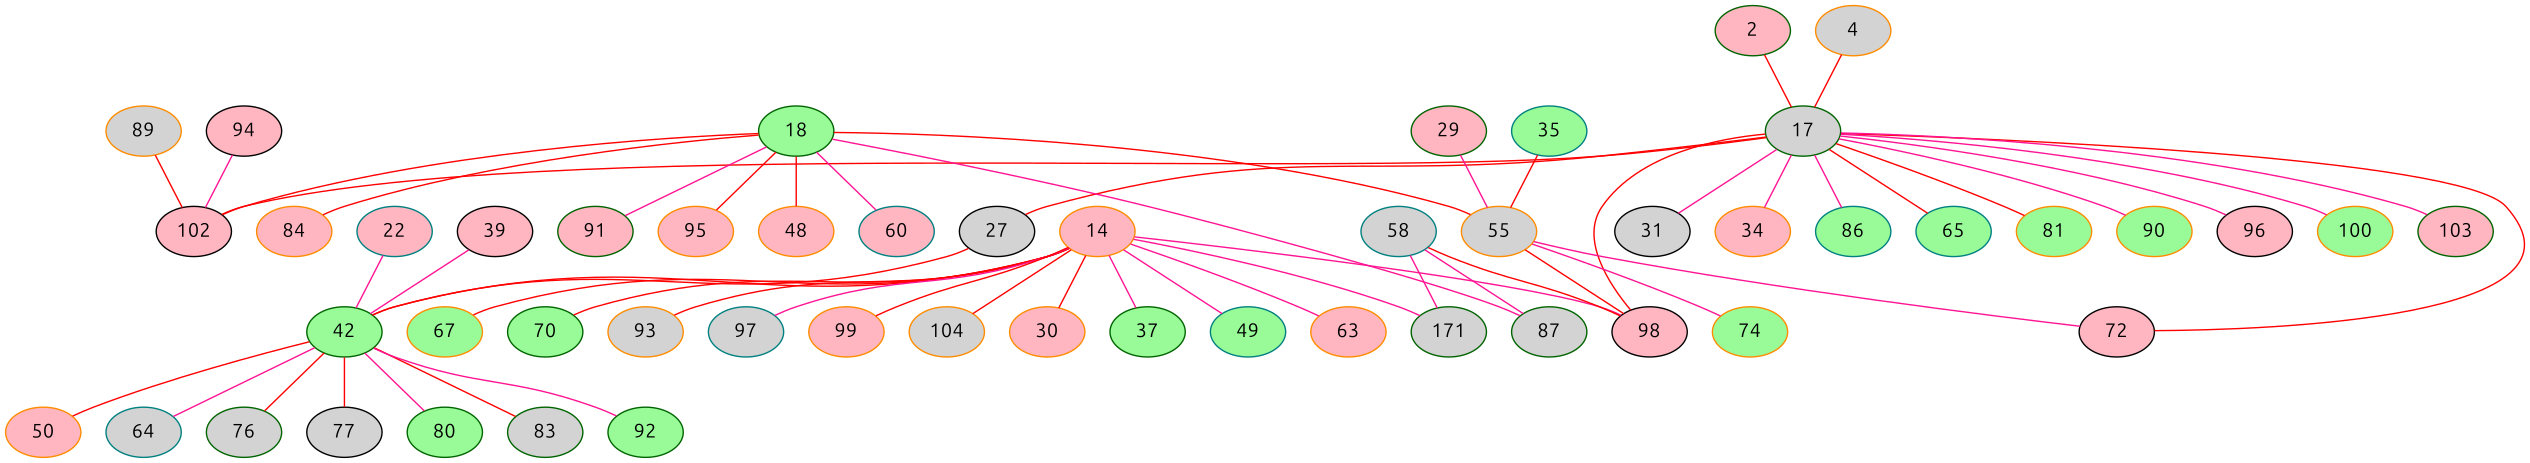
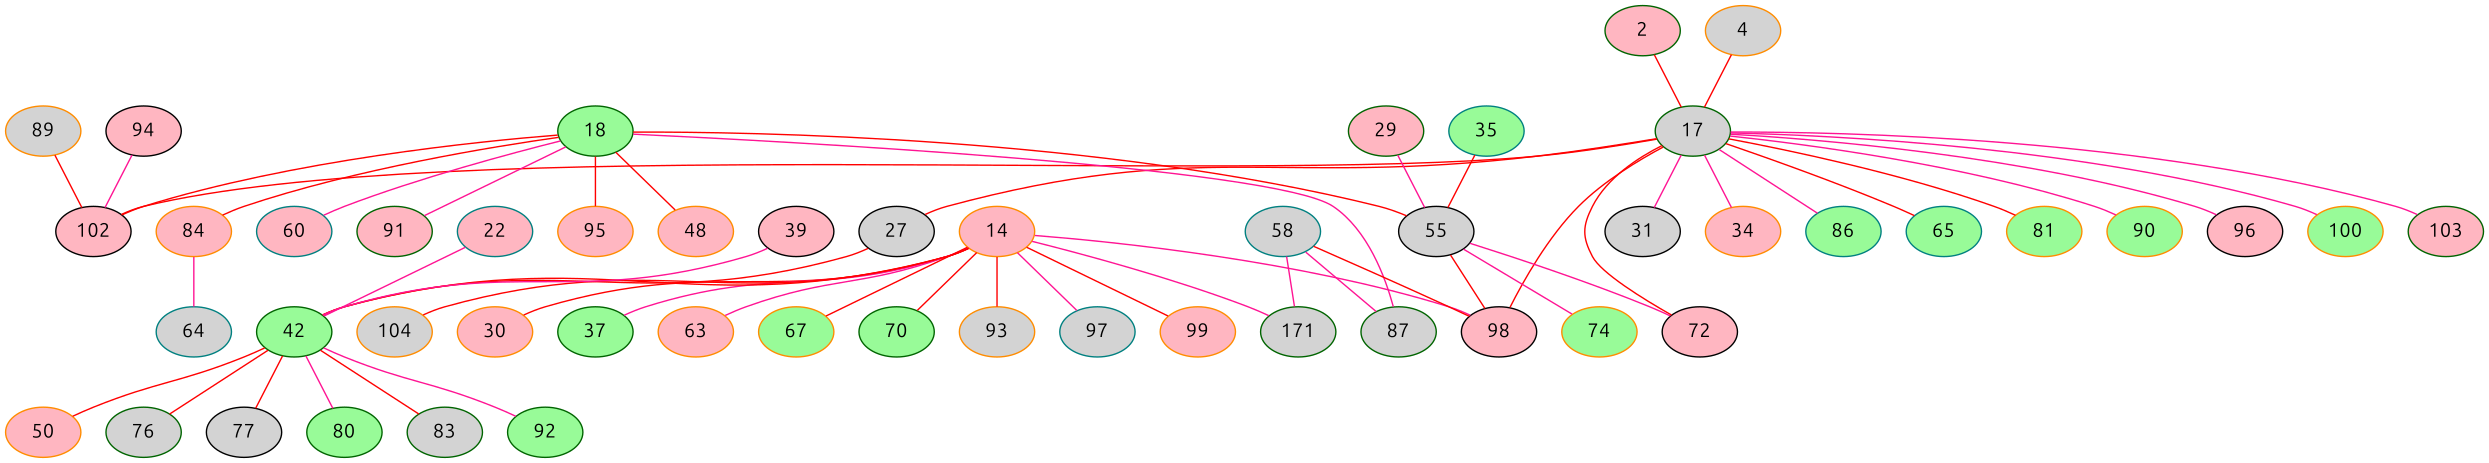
(1499, 231) -> (1436, 231)
(1248, 332) -> none
(244, 382) -> (194, 282)
